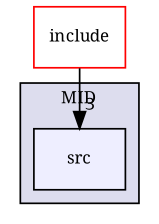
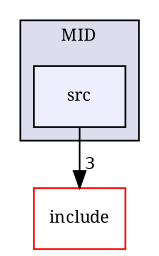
(80, 93) -> (80, 151)
